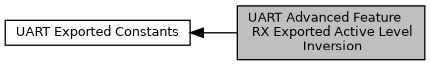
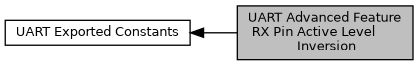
(331, 33) -> (325, 33)
